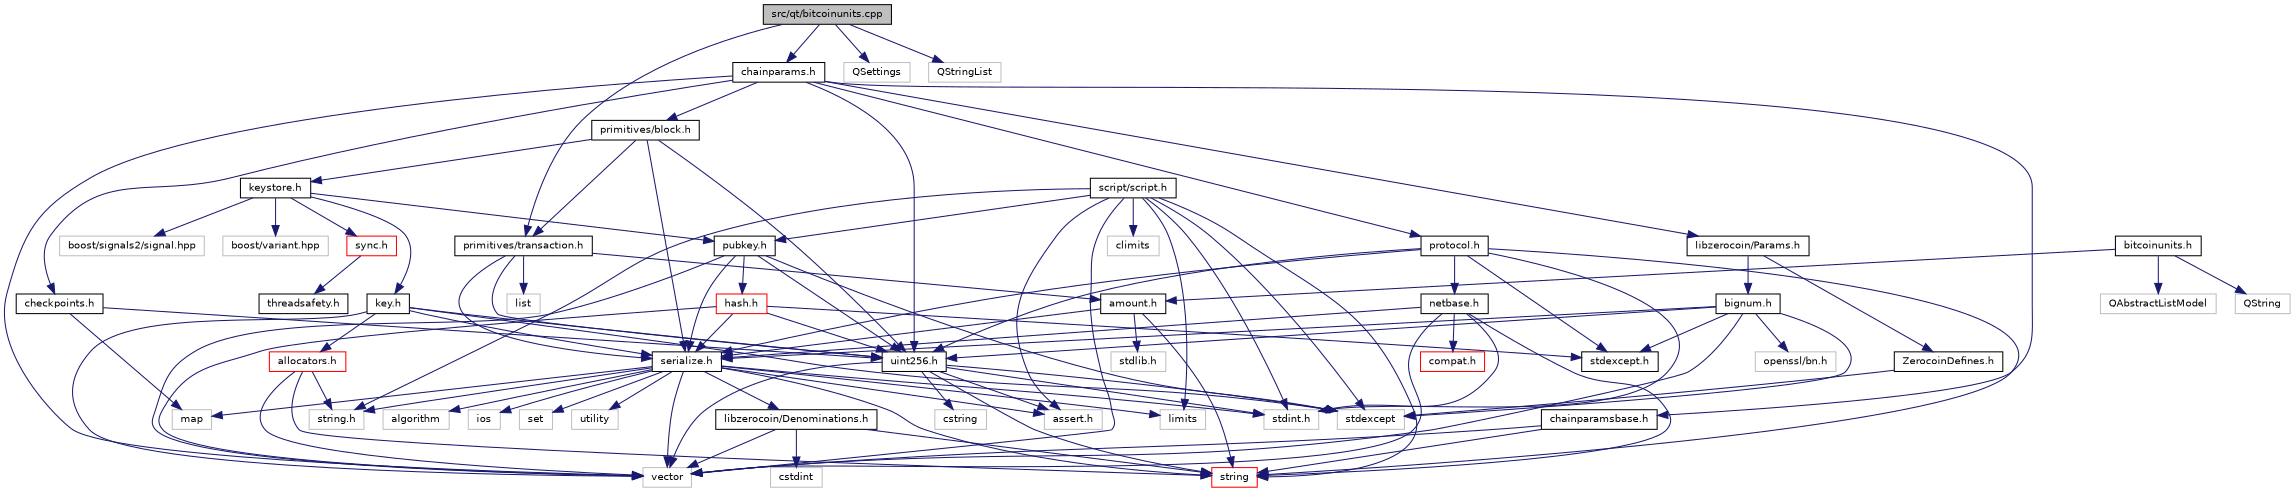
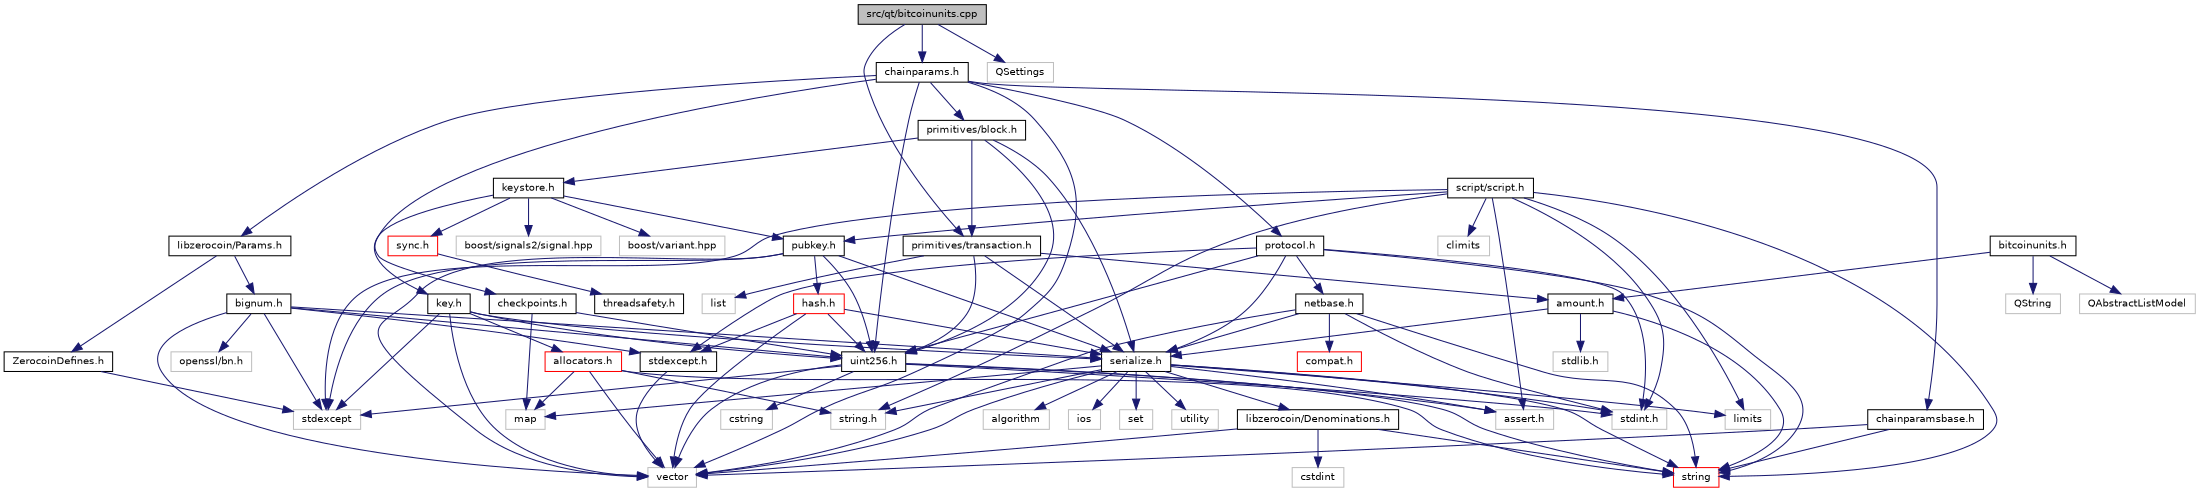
(965, 72) -> none
none -> (558, 387)
(1028, 439) -> (637, 416)
